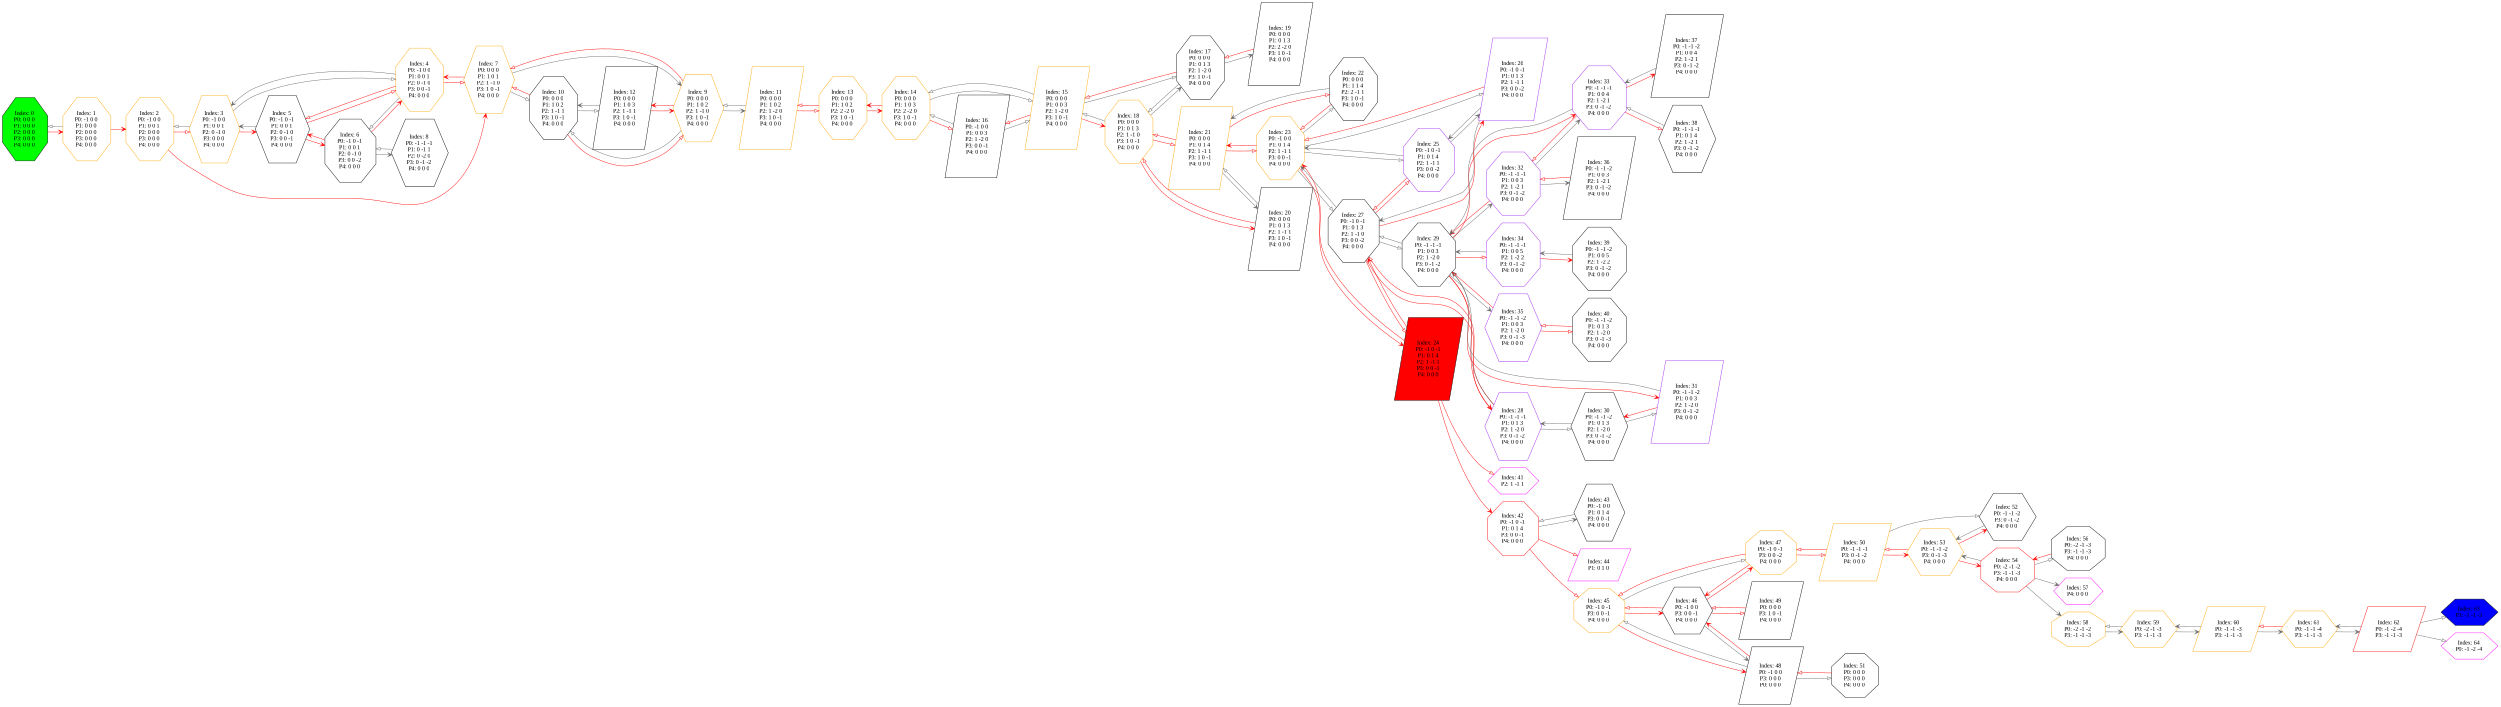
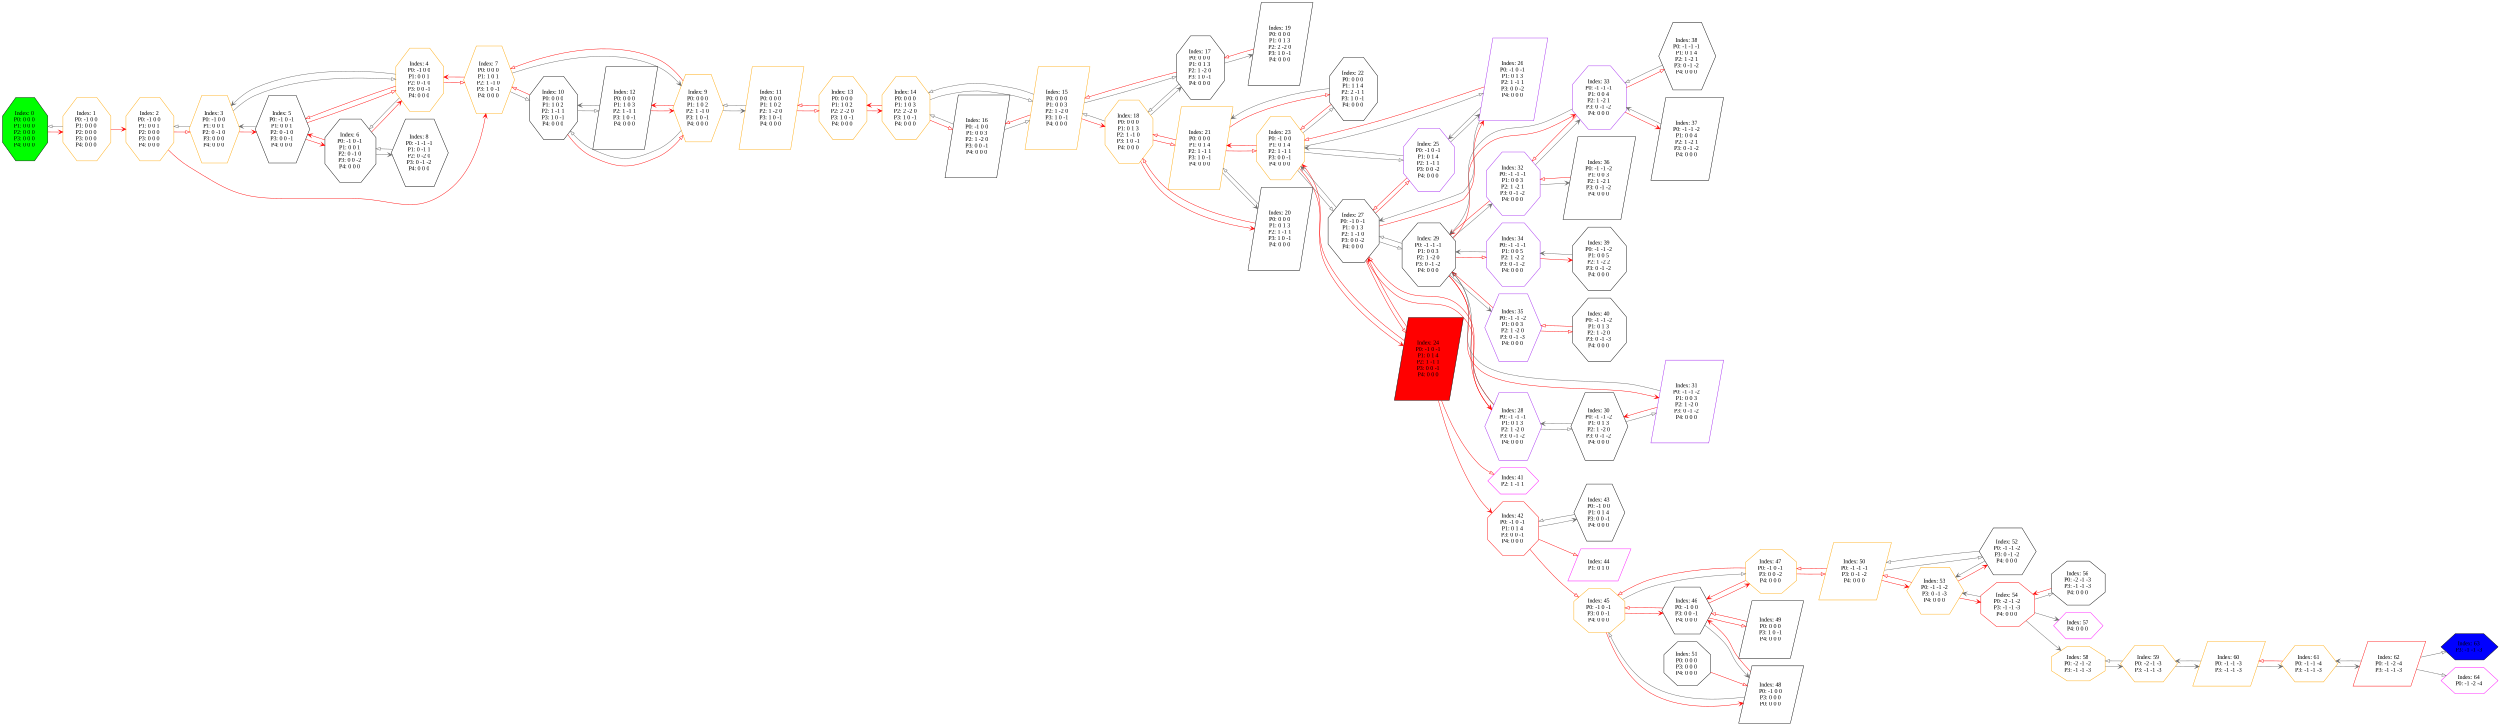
none -> (1935, 556)
(1812, 678) -> none
